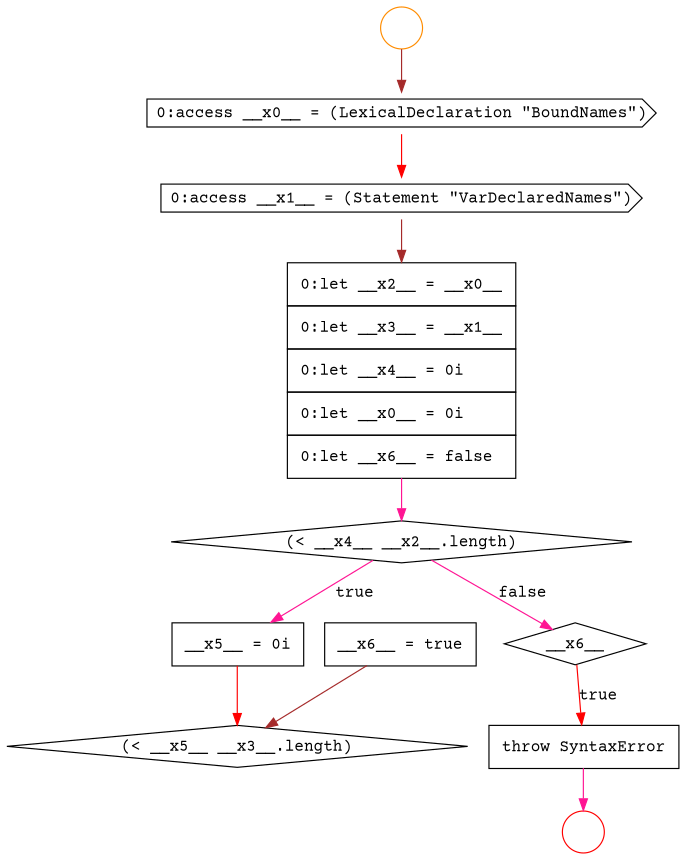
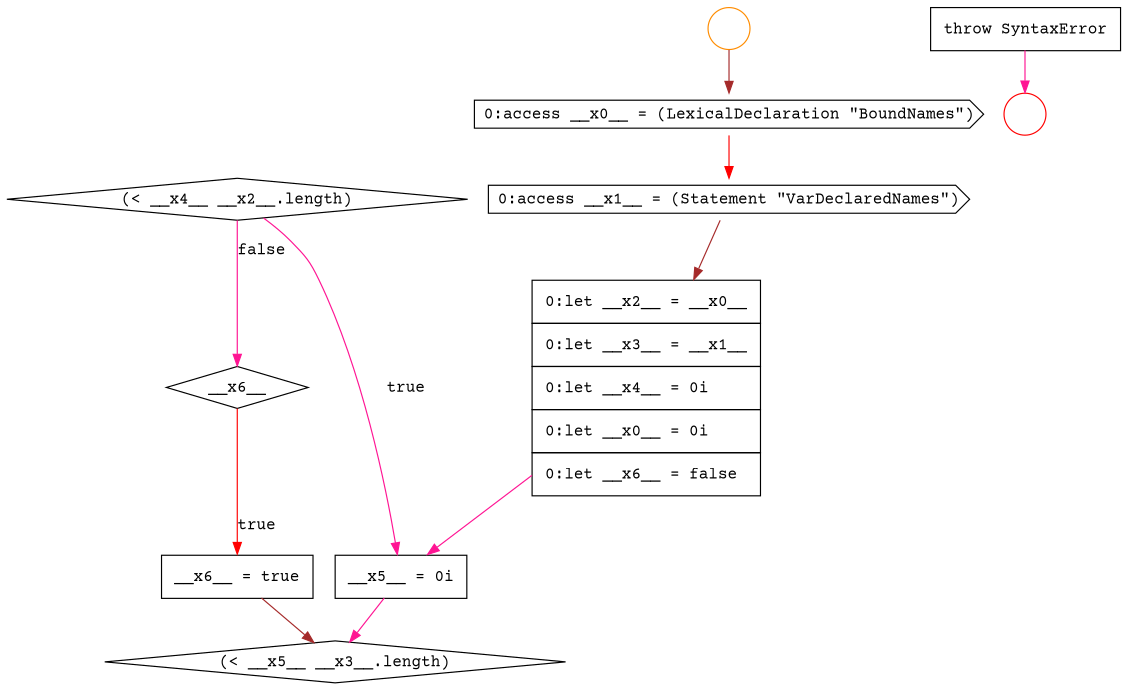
(402, 493) -> (485, 511)
(579, 689) -> (237, 475)
(237, 690) -> (371, 615)
